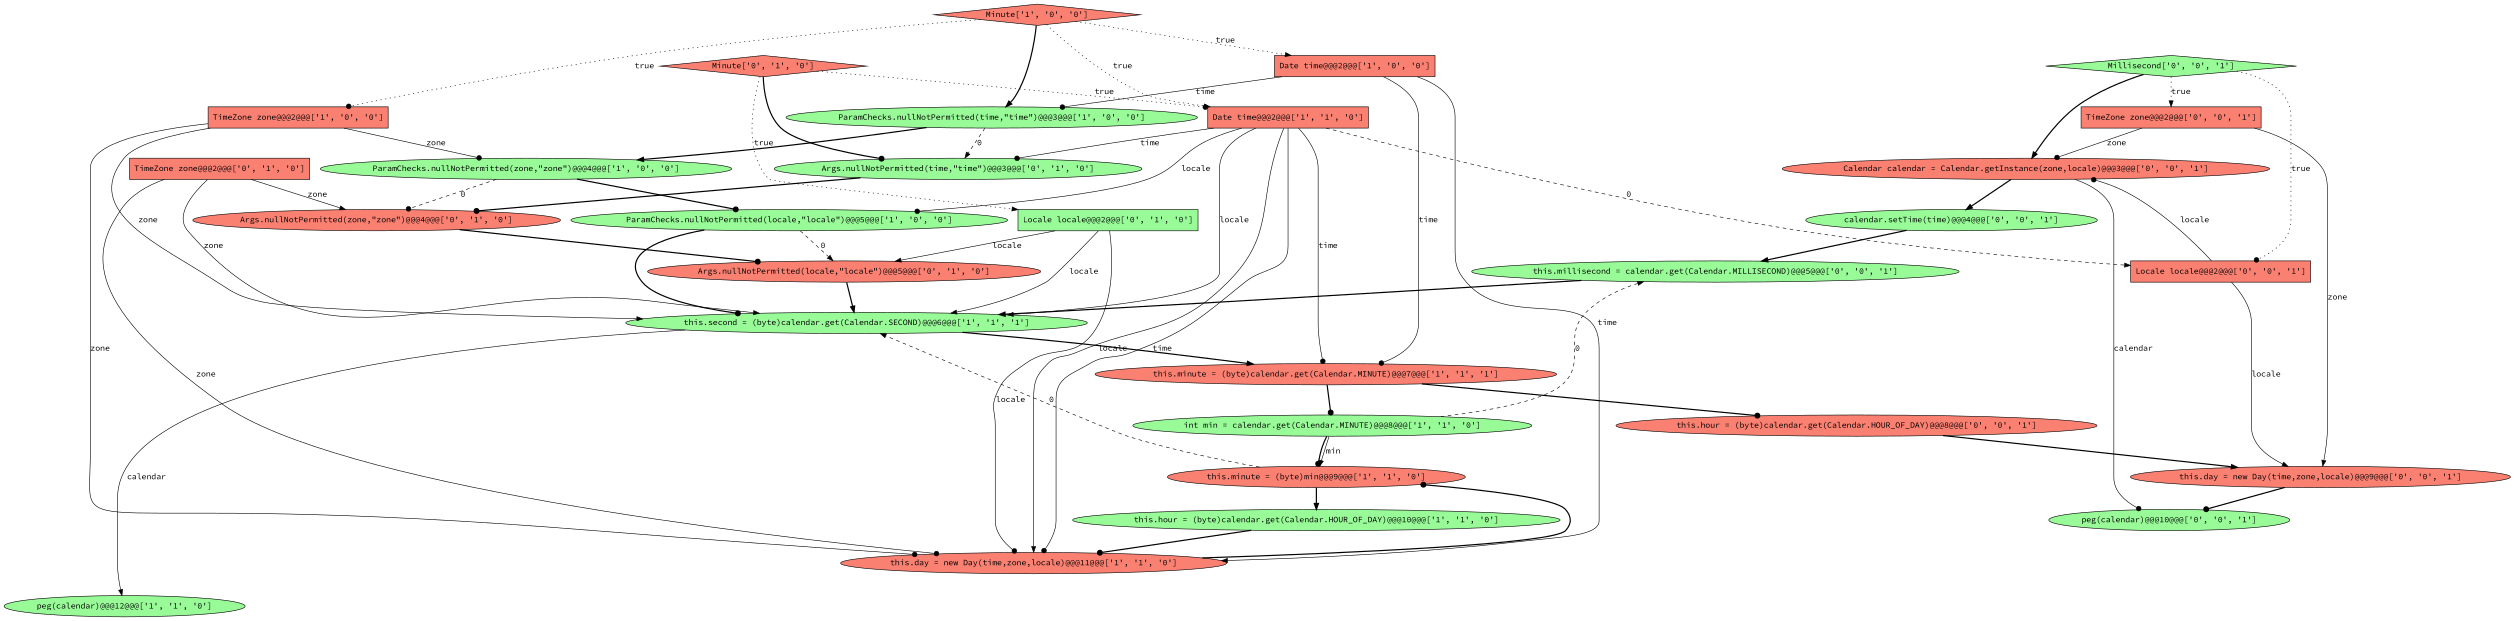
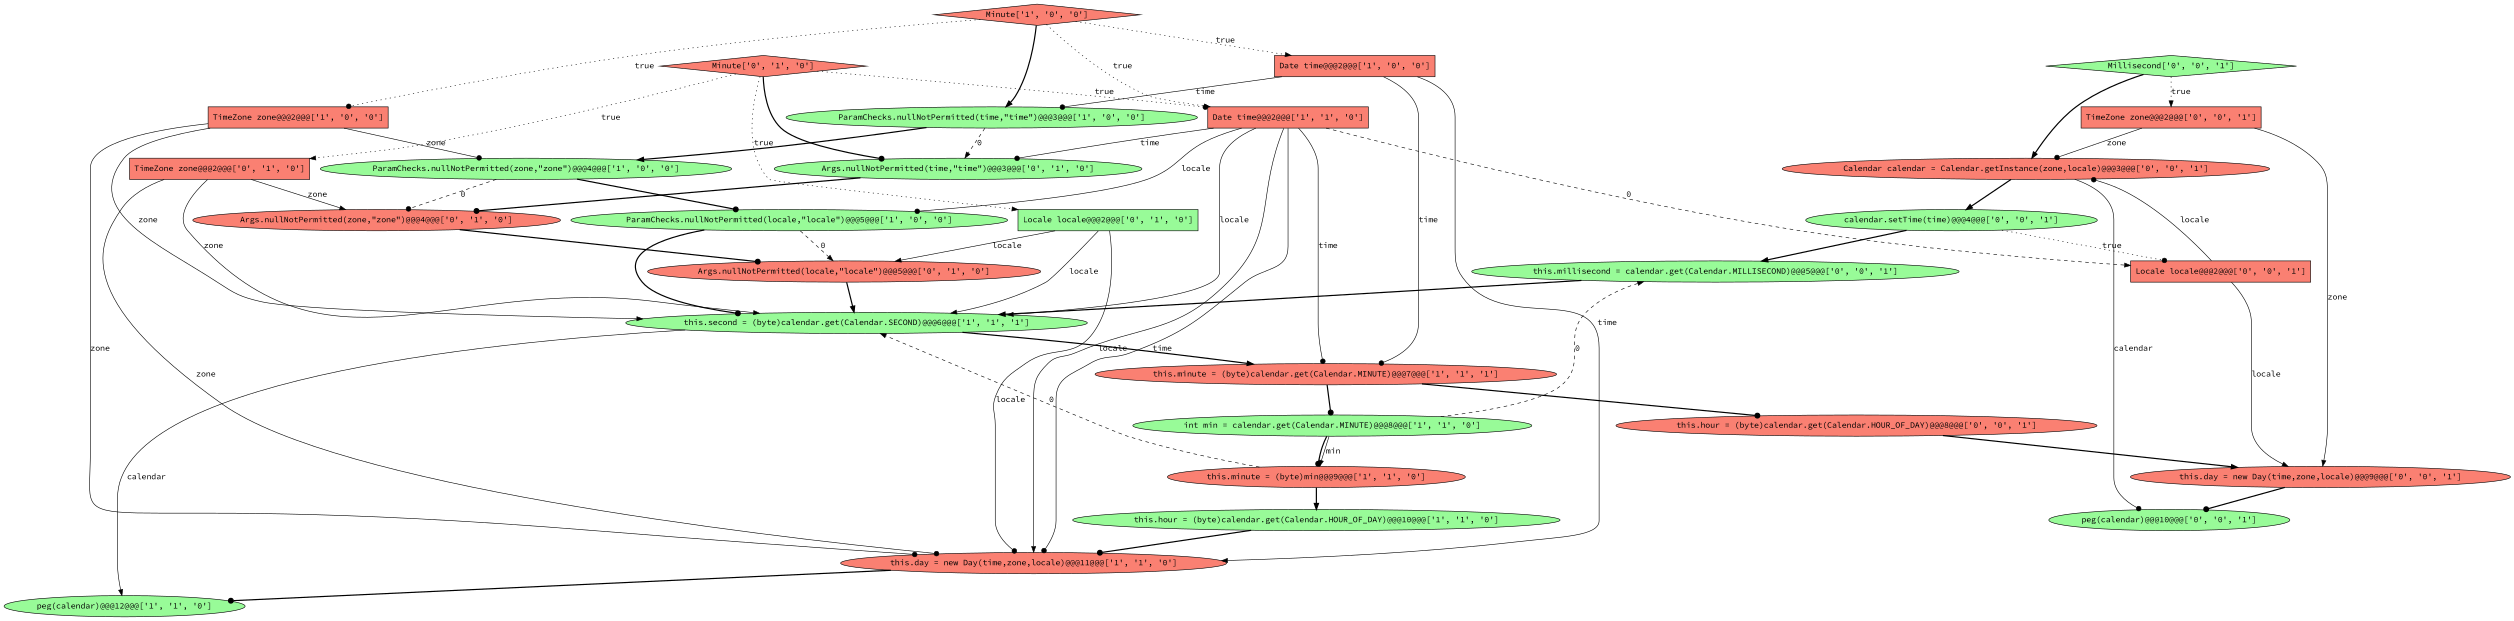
none -> (527, 124)
(2291, 157) -> (2082, 245)
(1560, 533) -> (562, 585)
